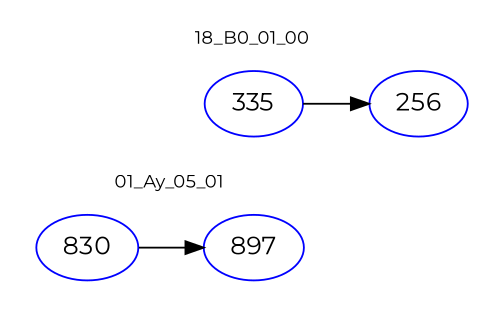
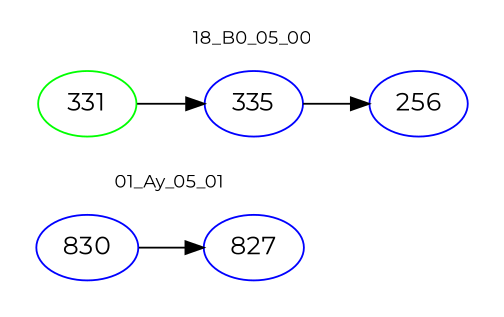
(253, 39) -> (253, 39)
none -> (87, 104)
(254, 248) -> (254, 248)
